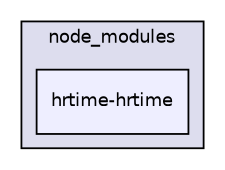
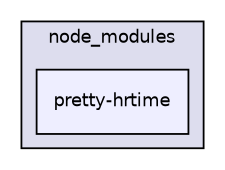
(113, 102) -> (113, 102)
